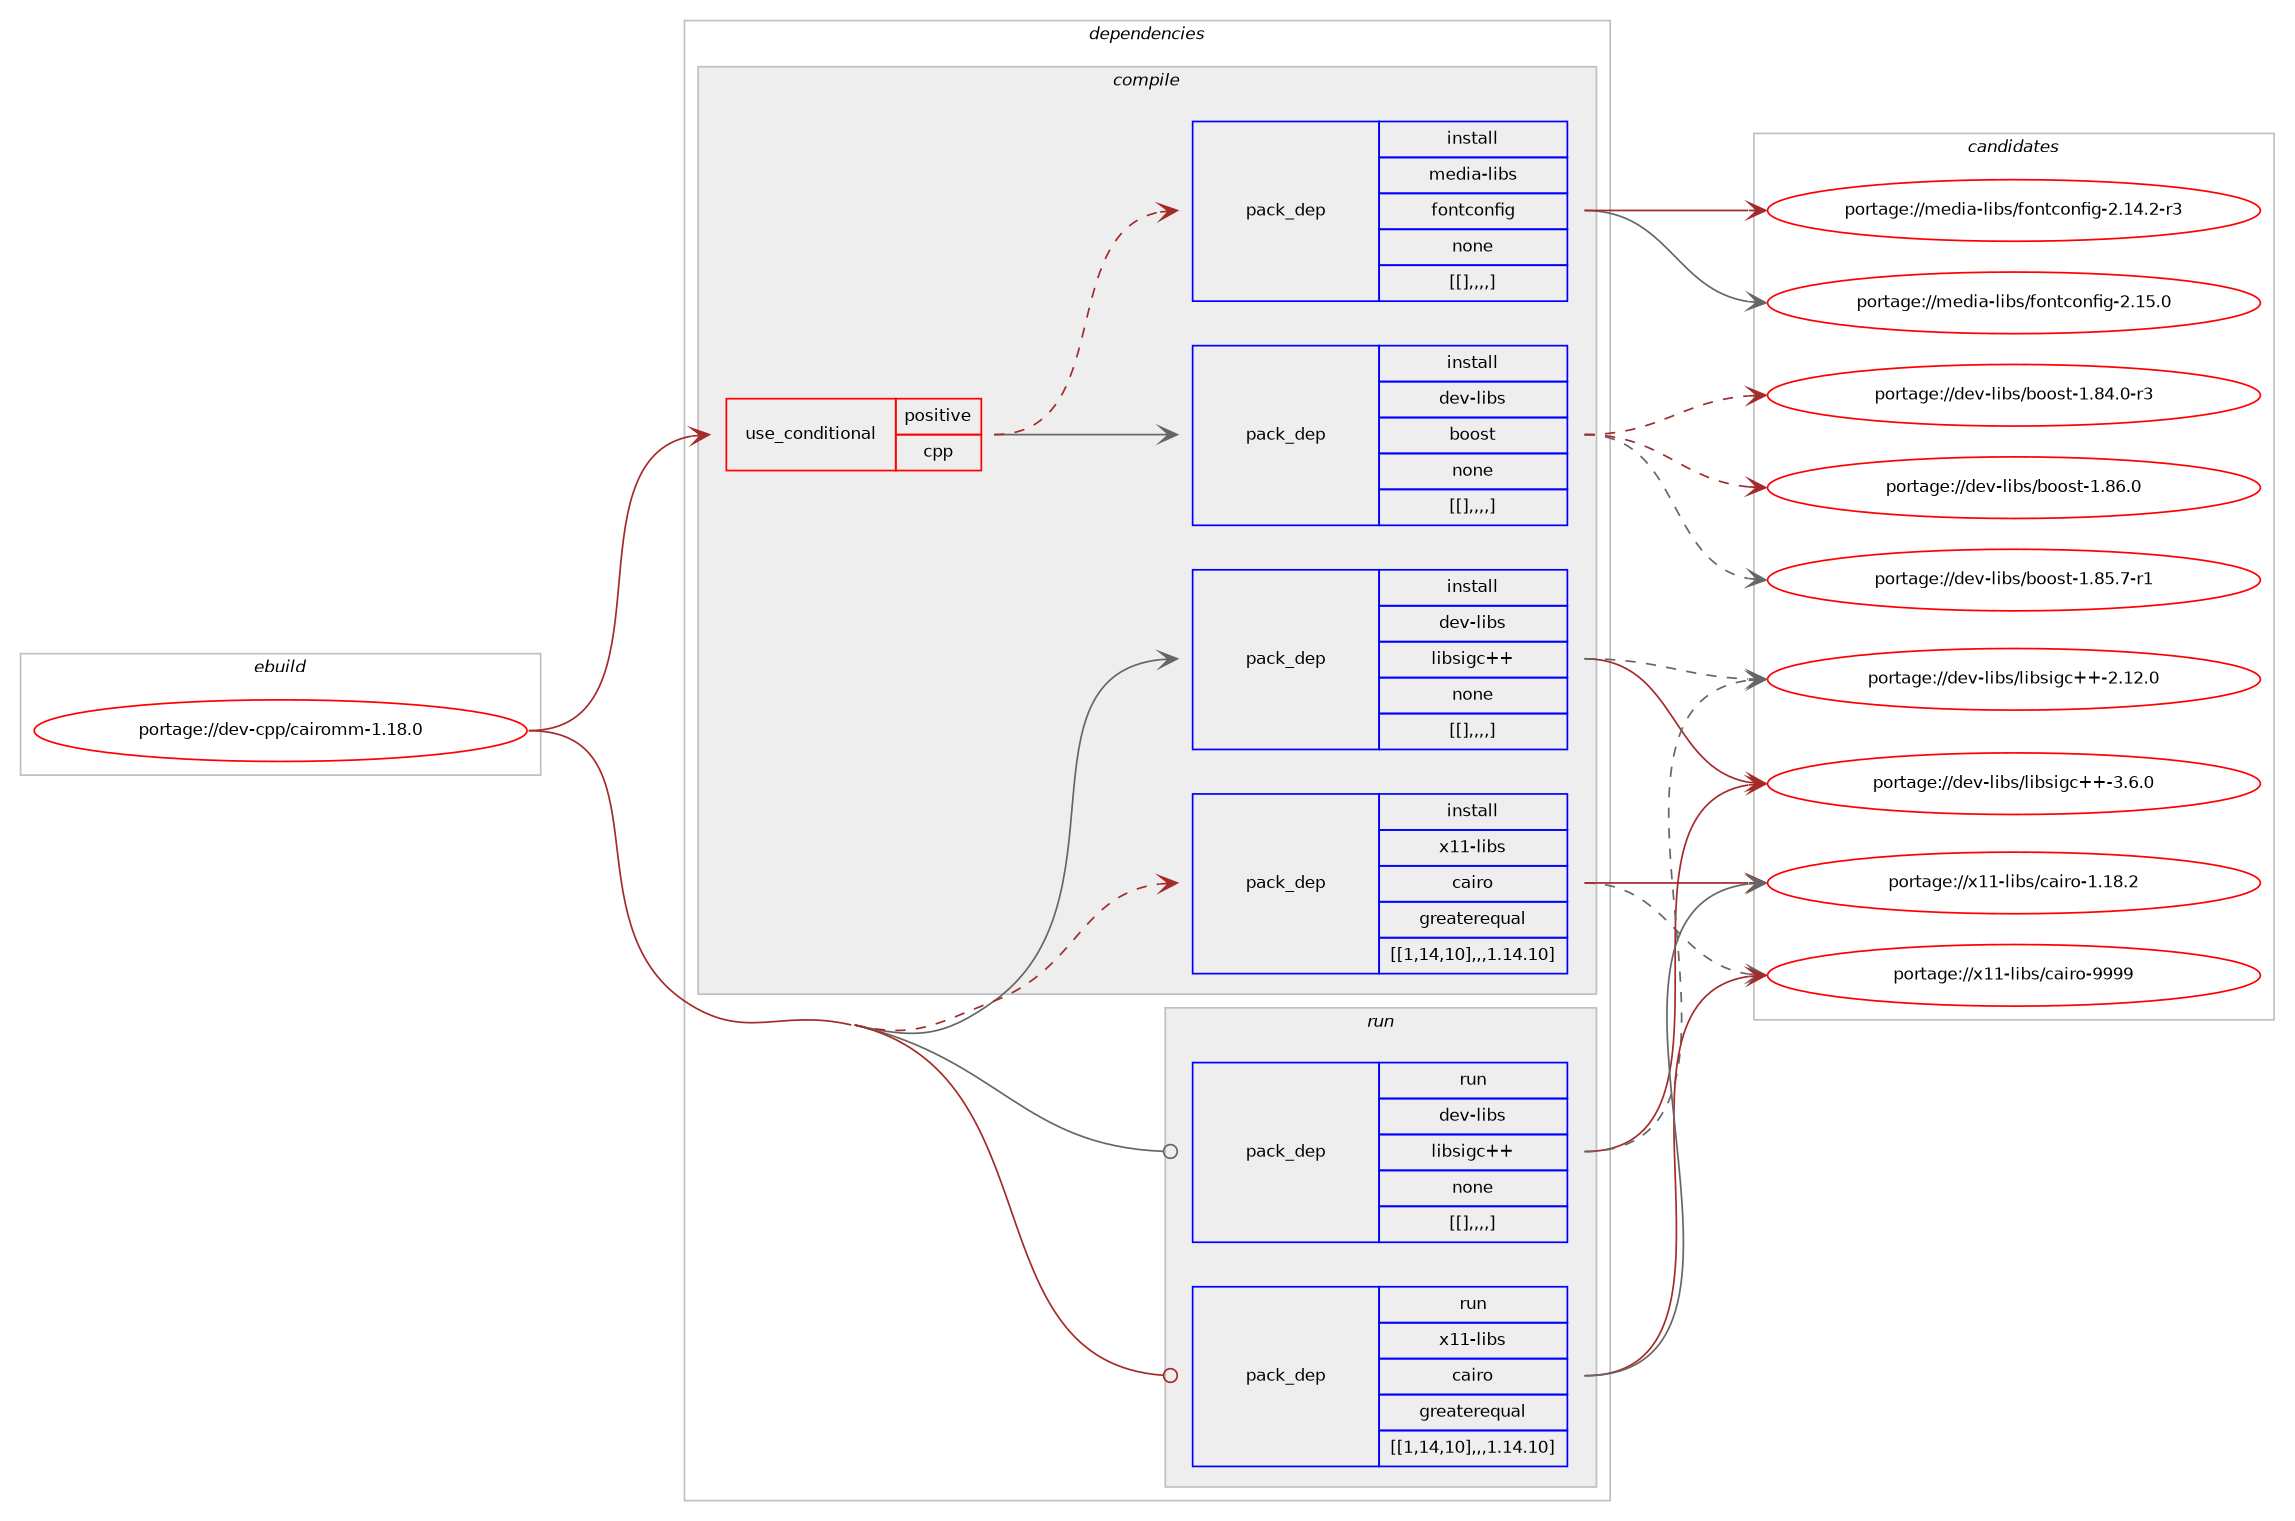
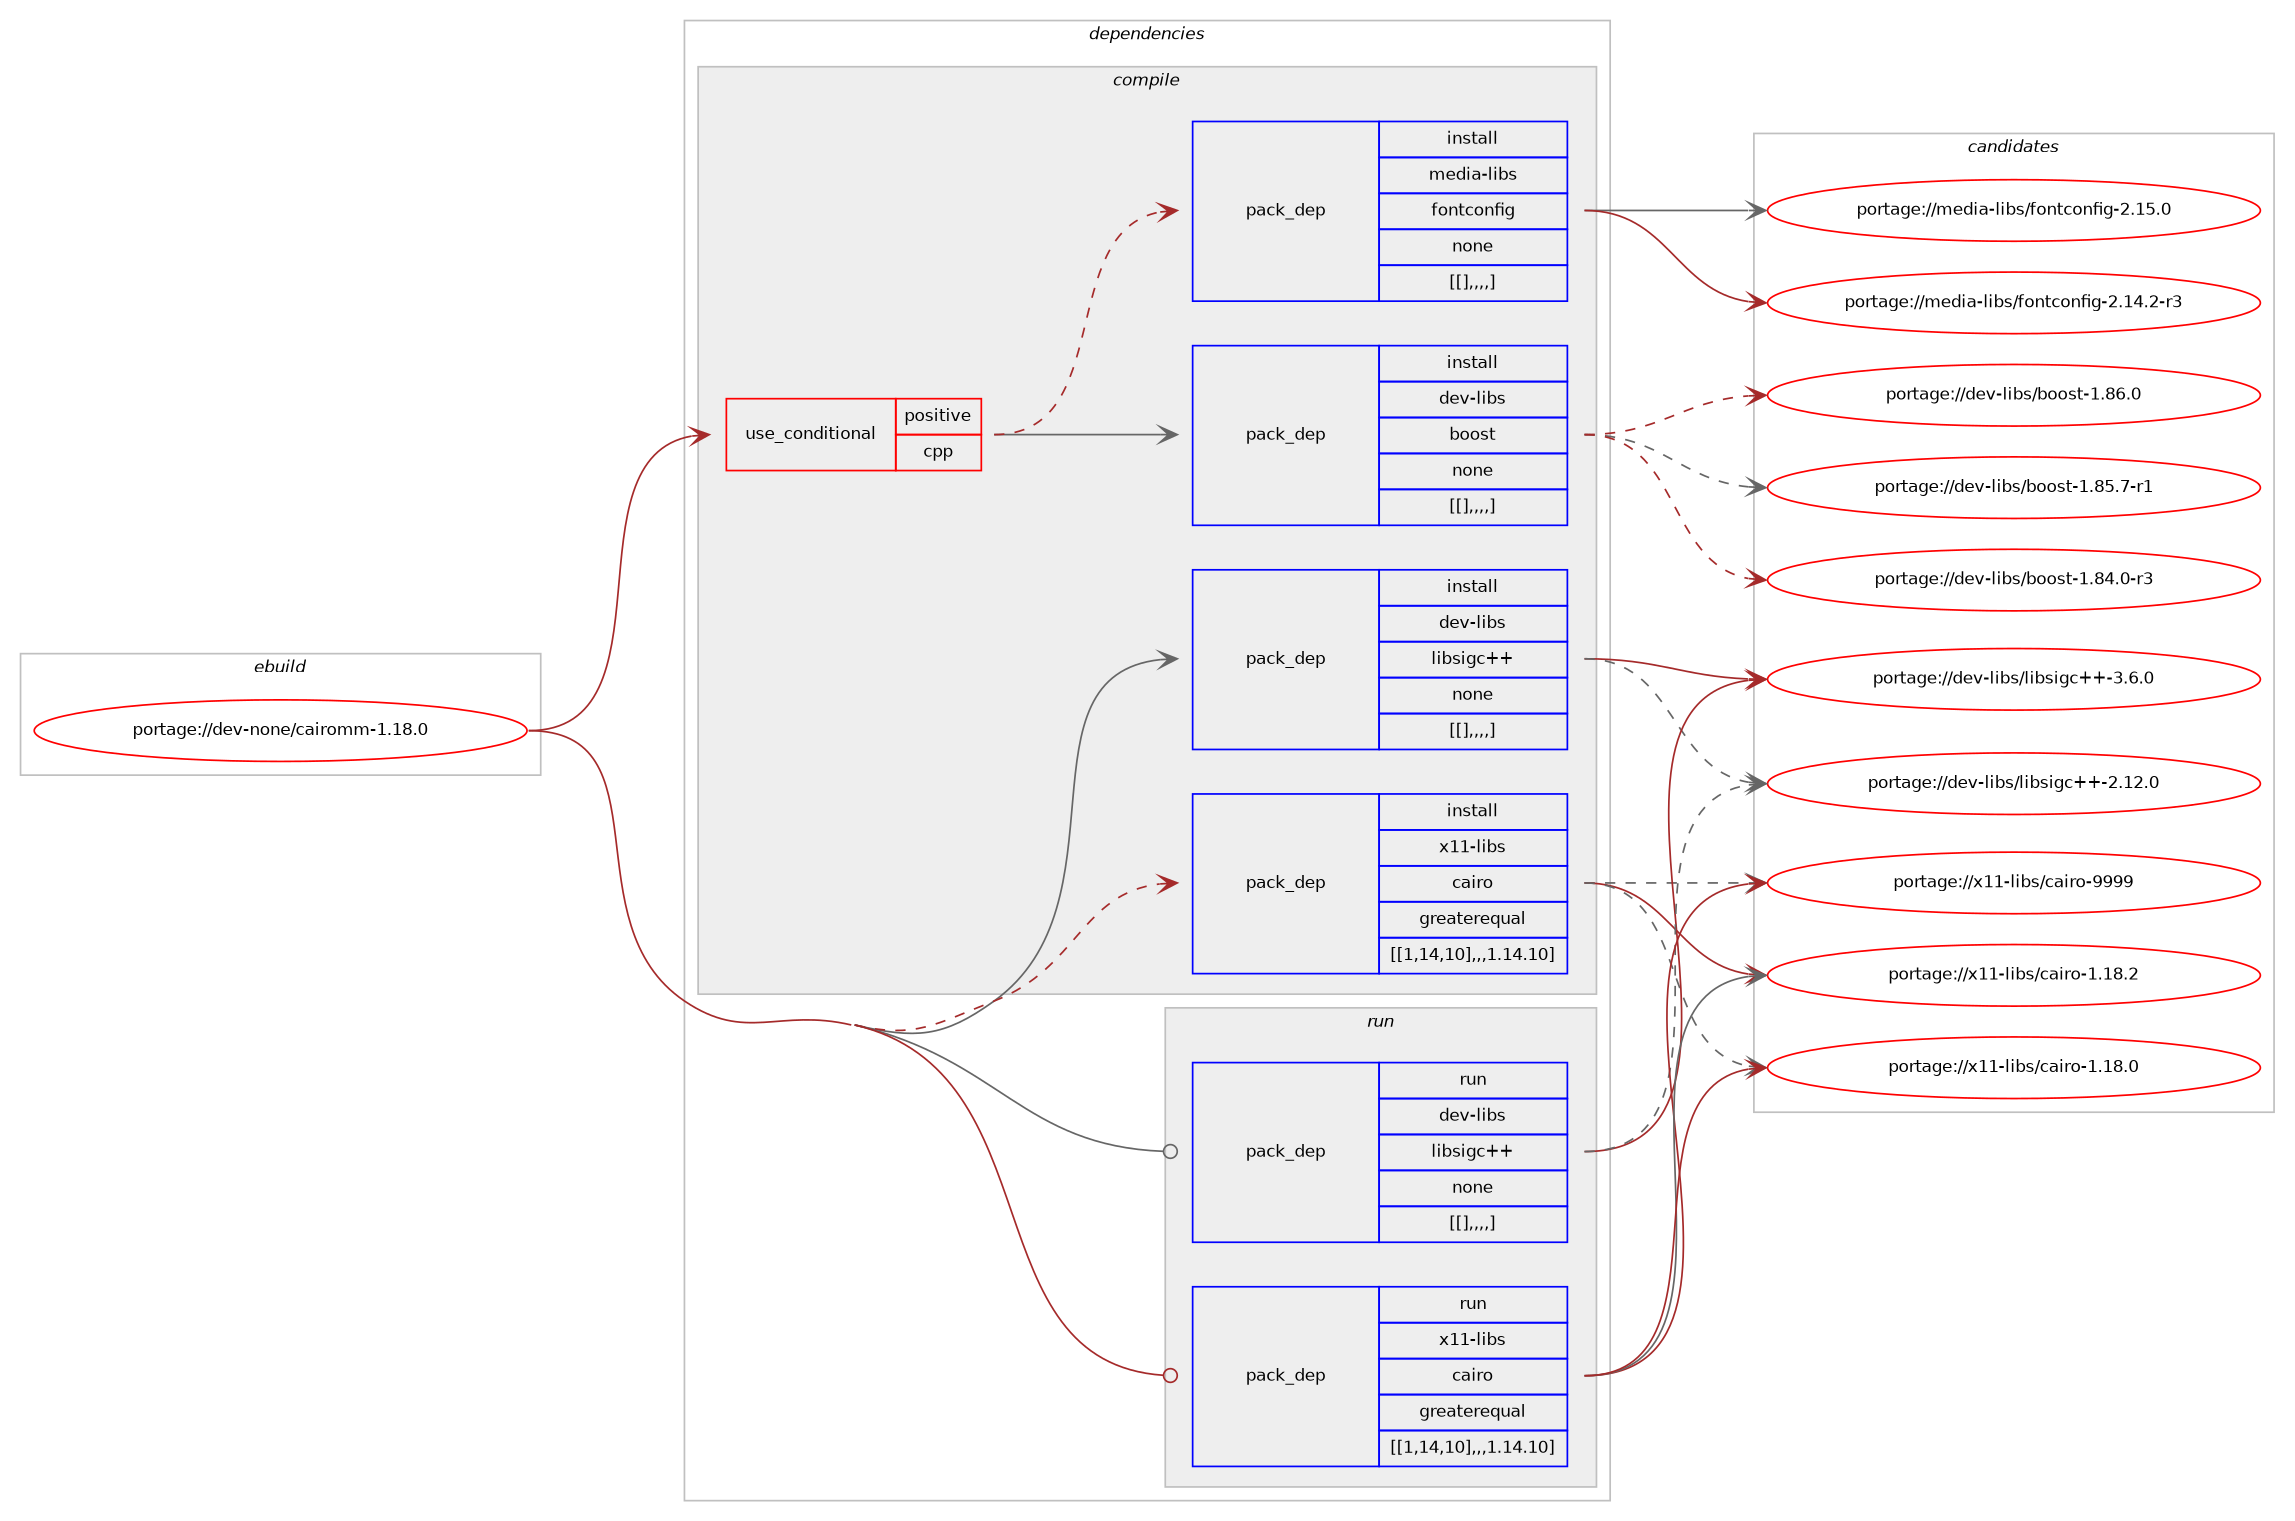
(281, 731) -> (281, 731)
none -> (2014, 1068)
